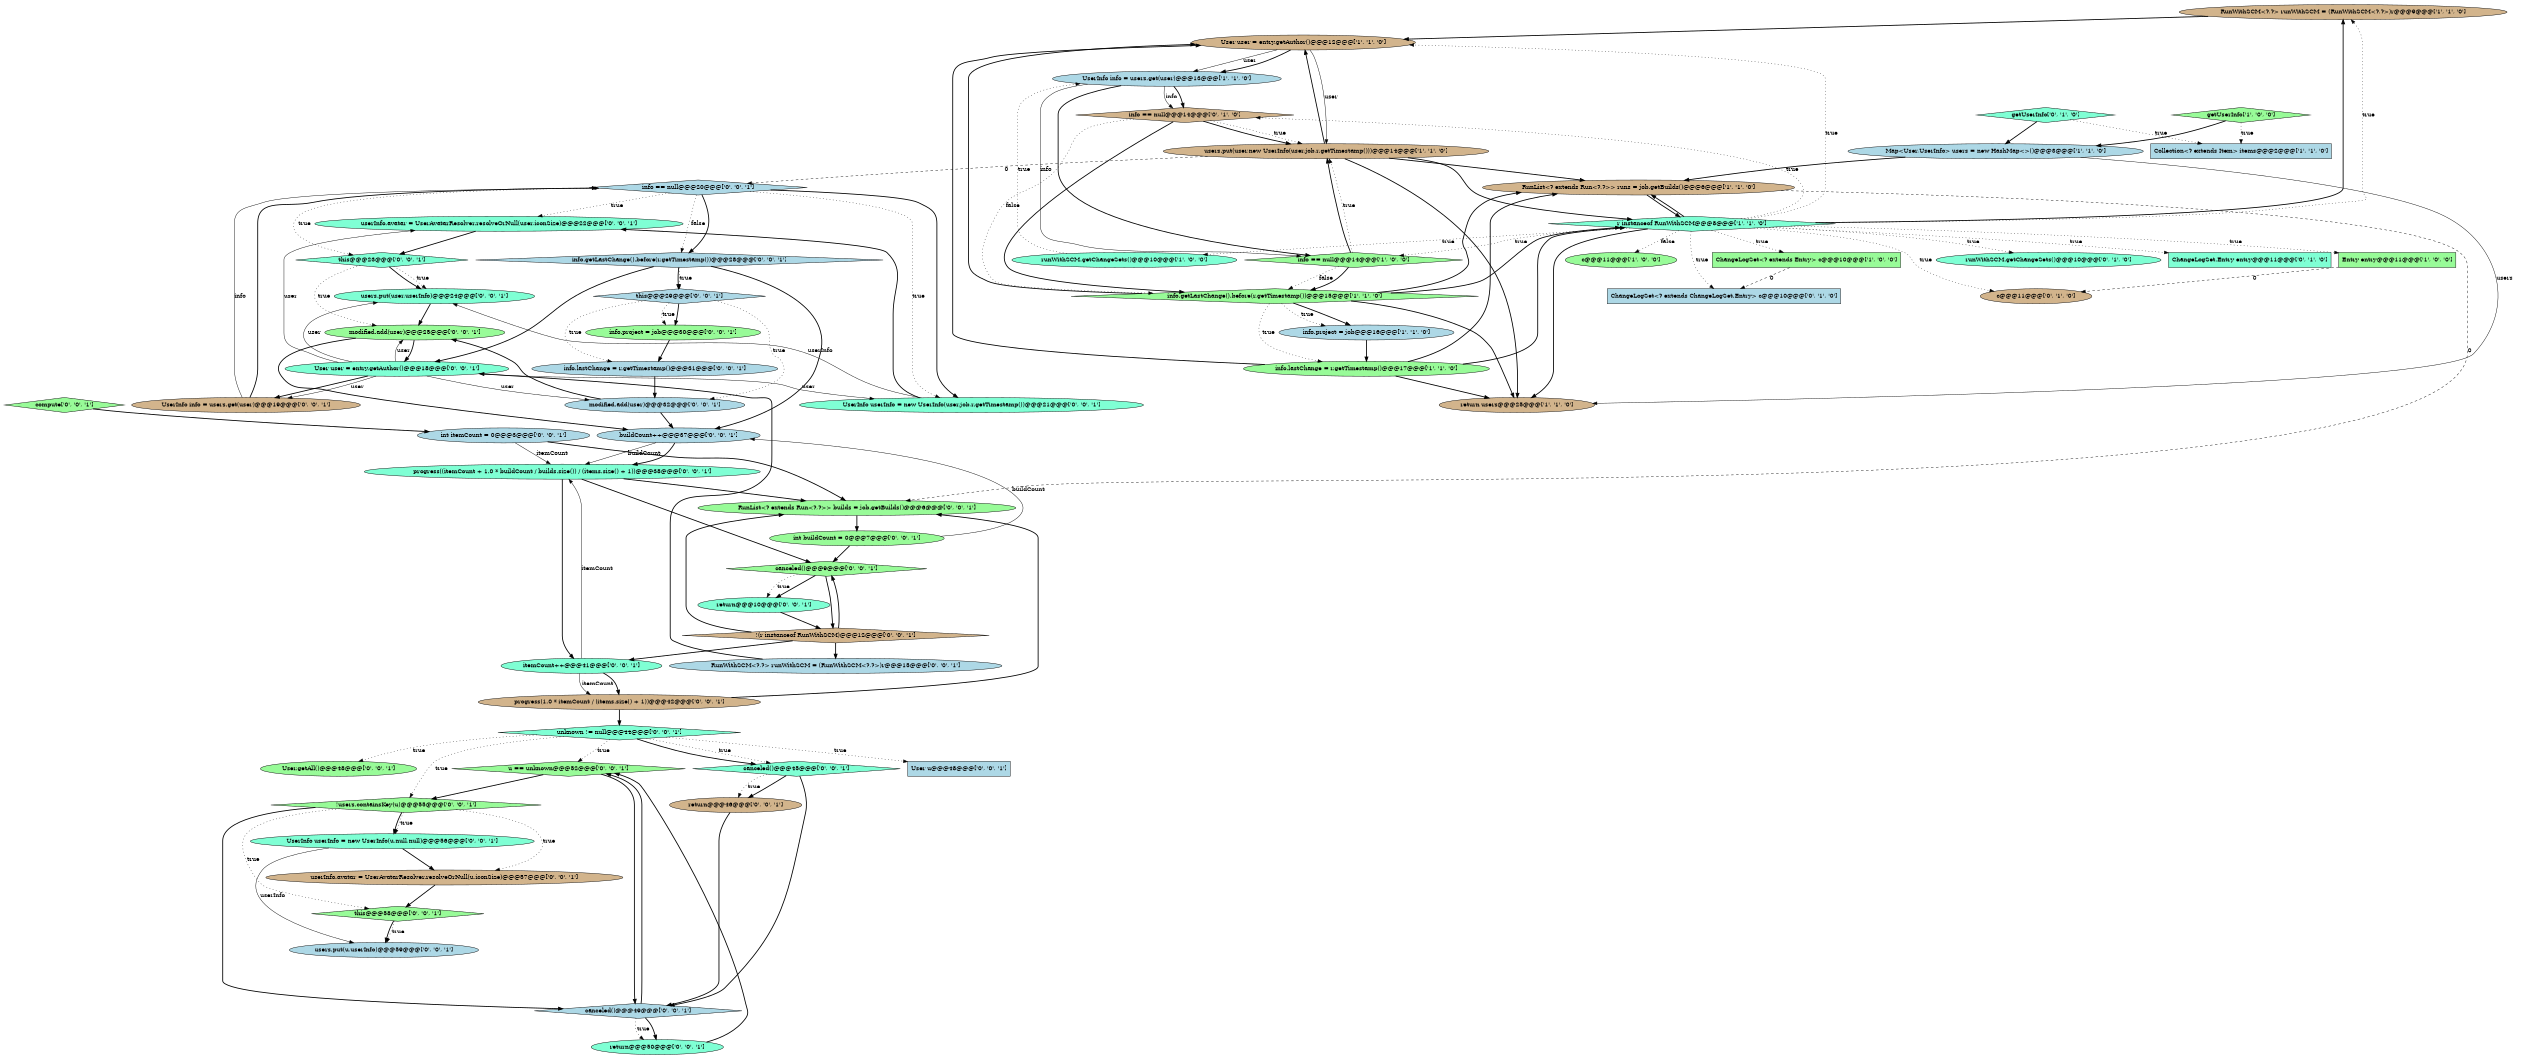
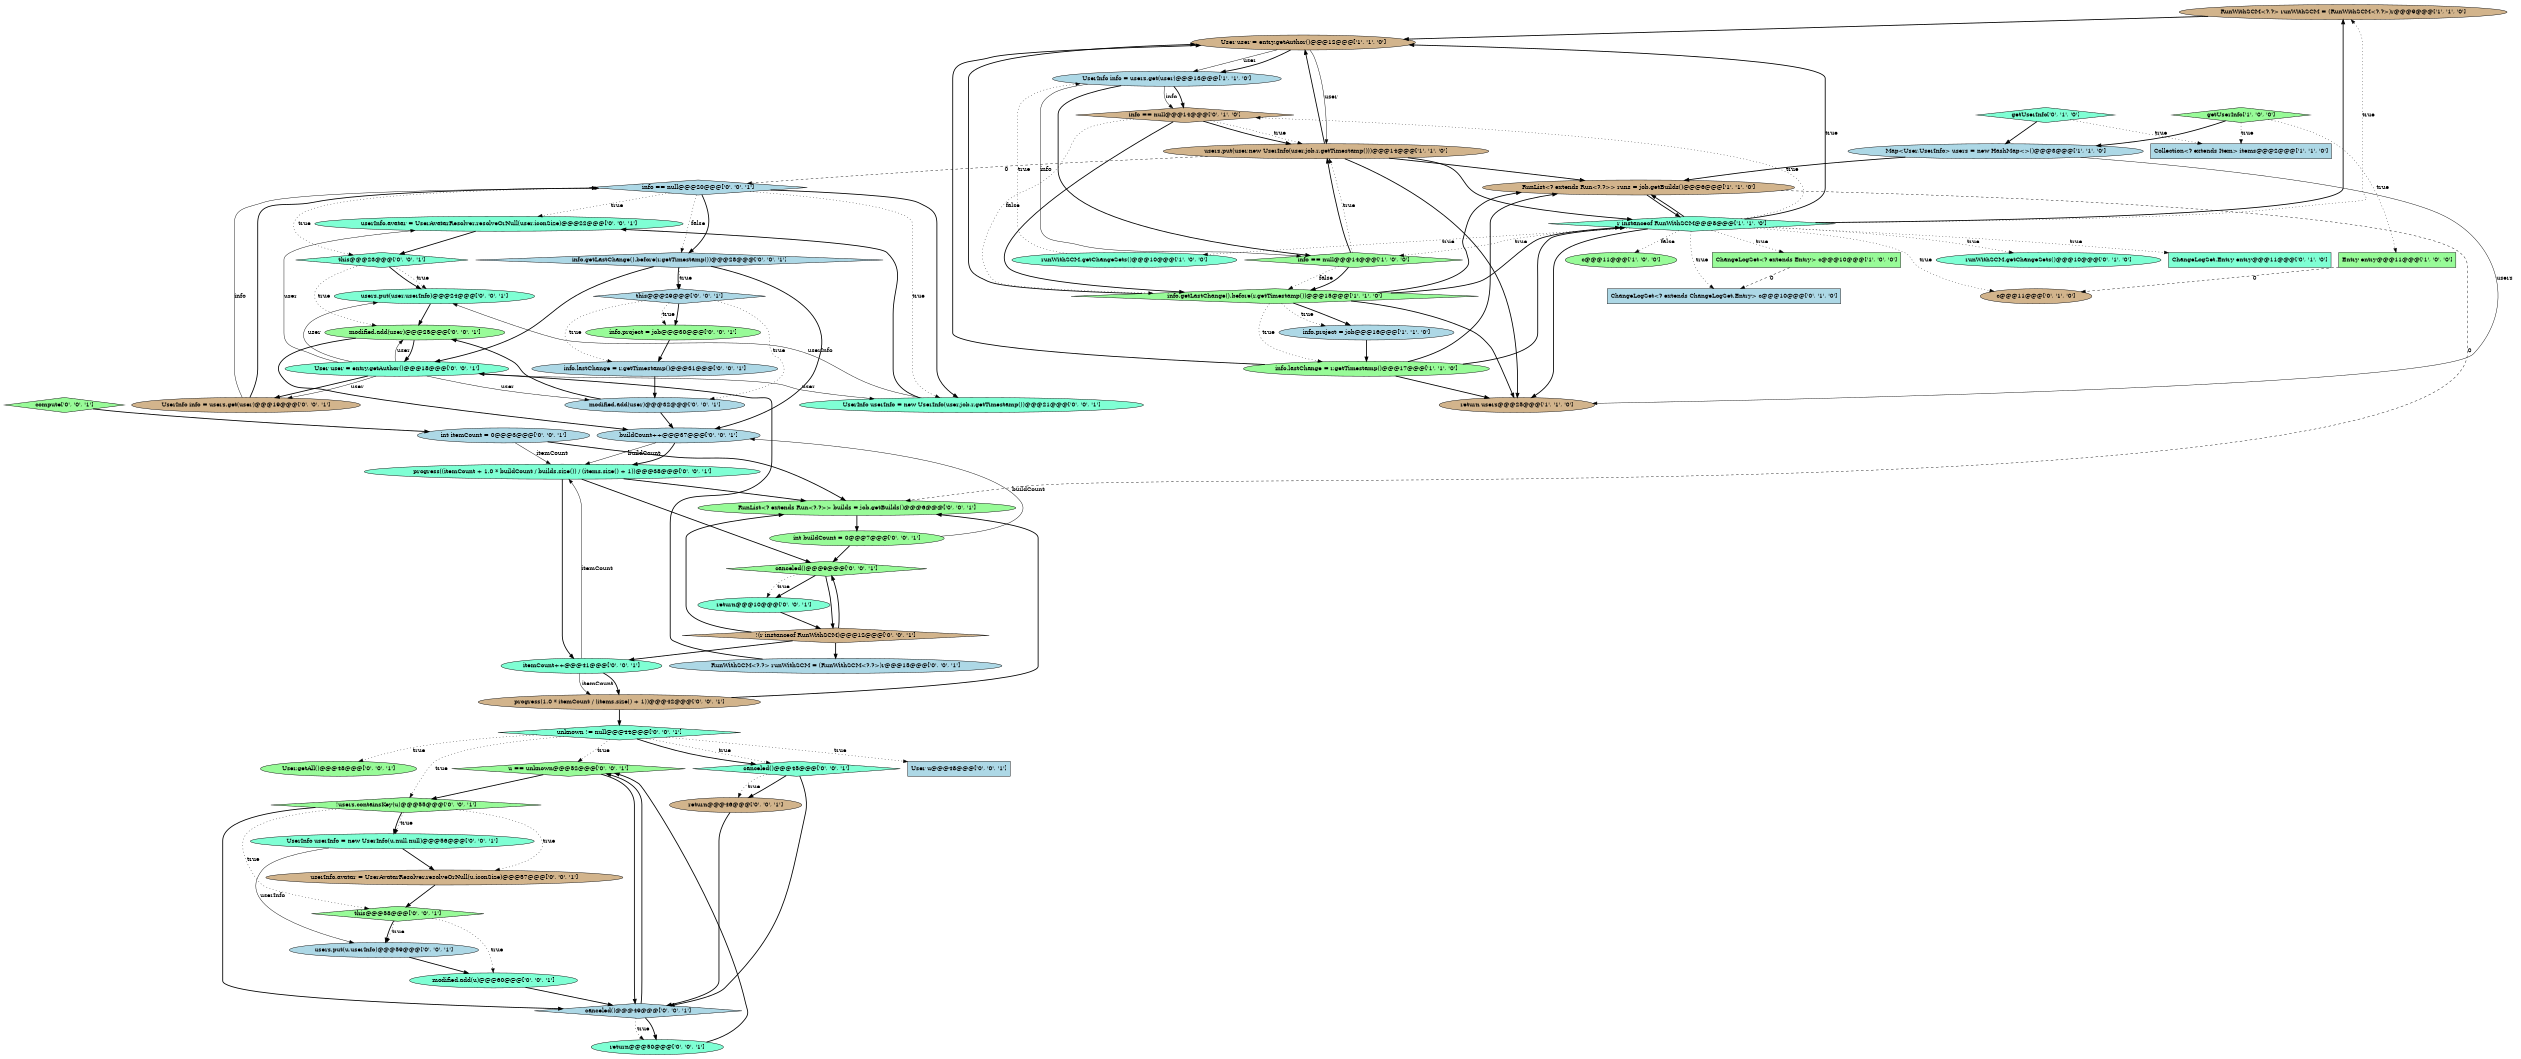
(1721, 59) -> (1721, 59)
(2063, 236) -> (2355, 161)
none -> (494, 980)
